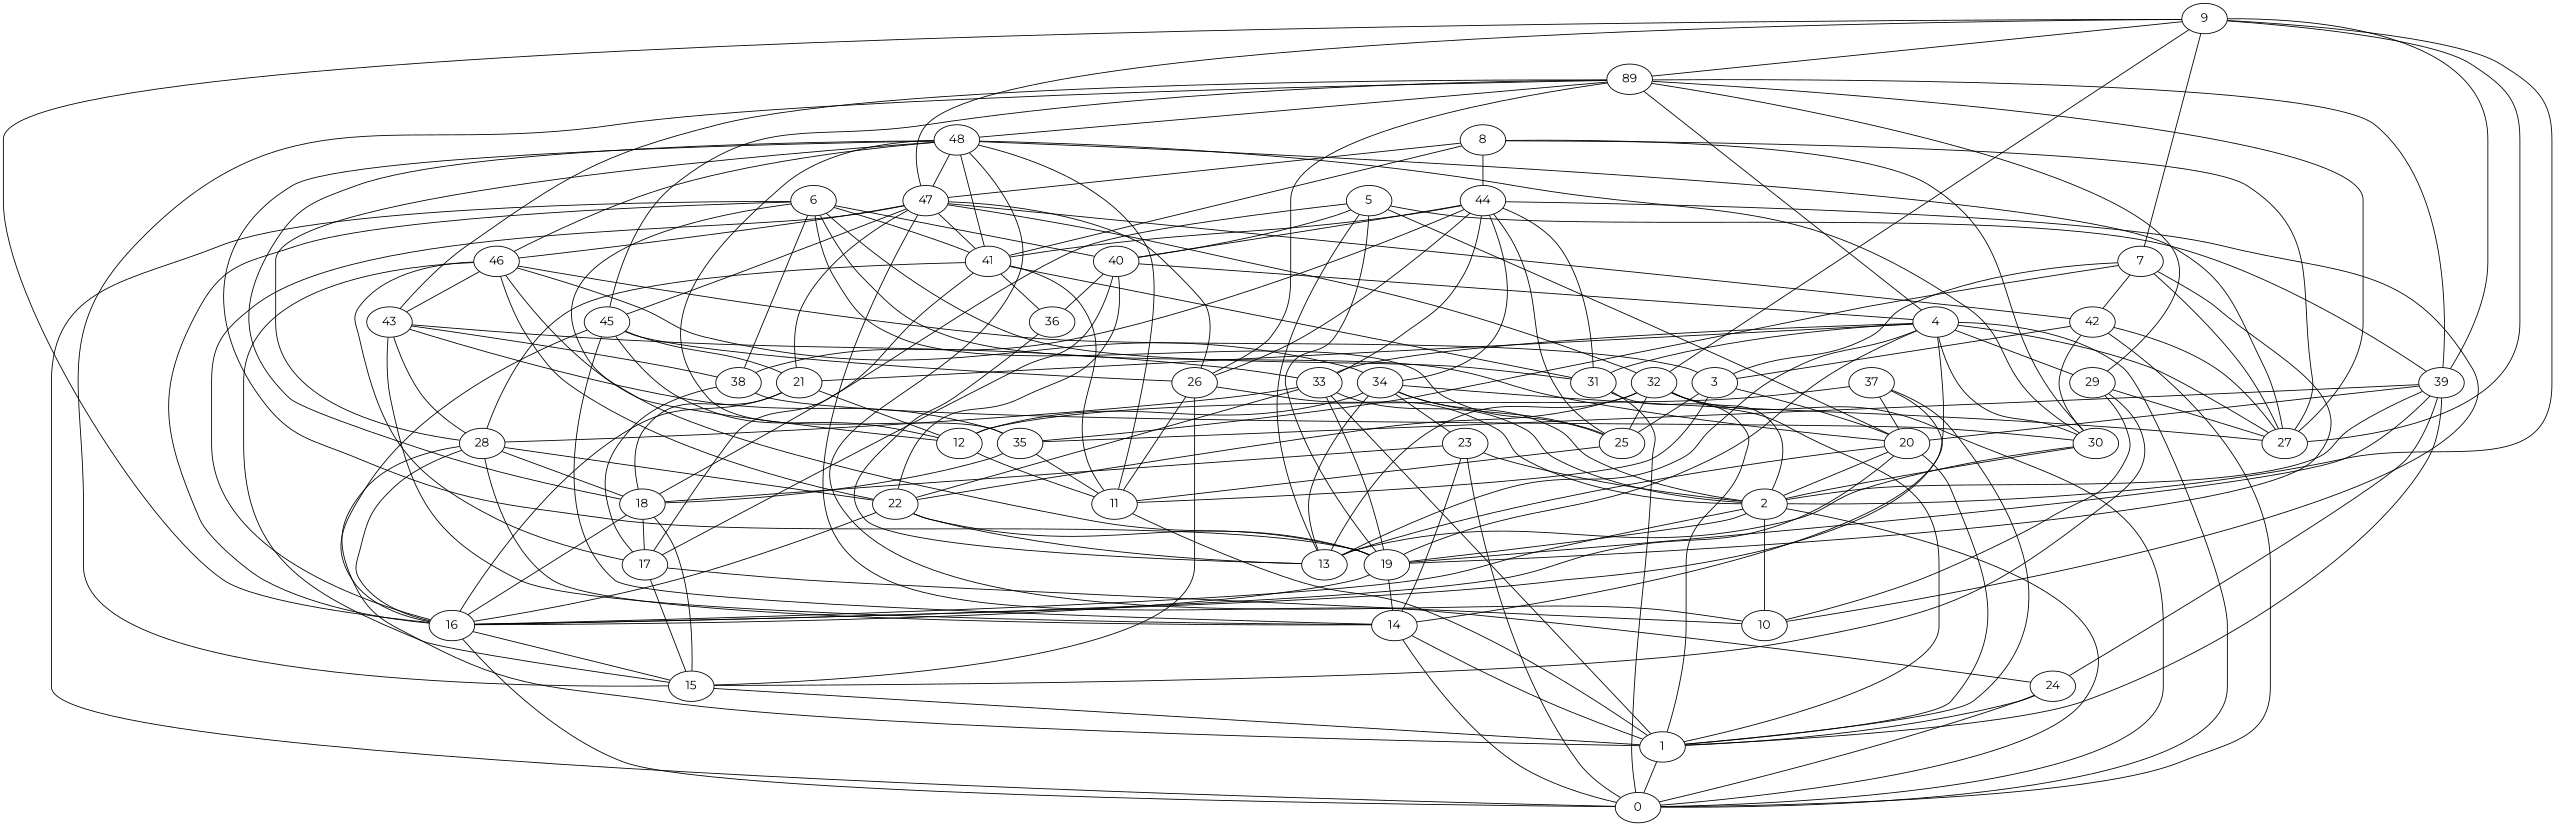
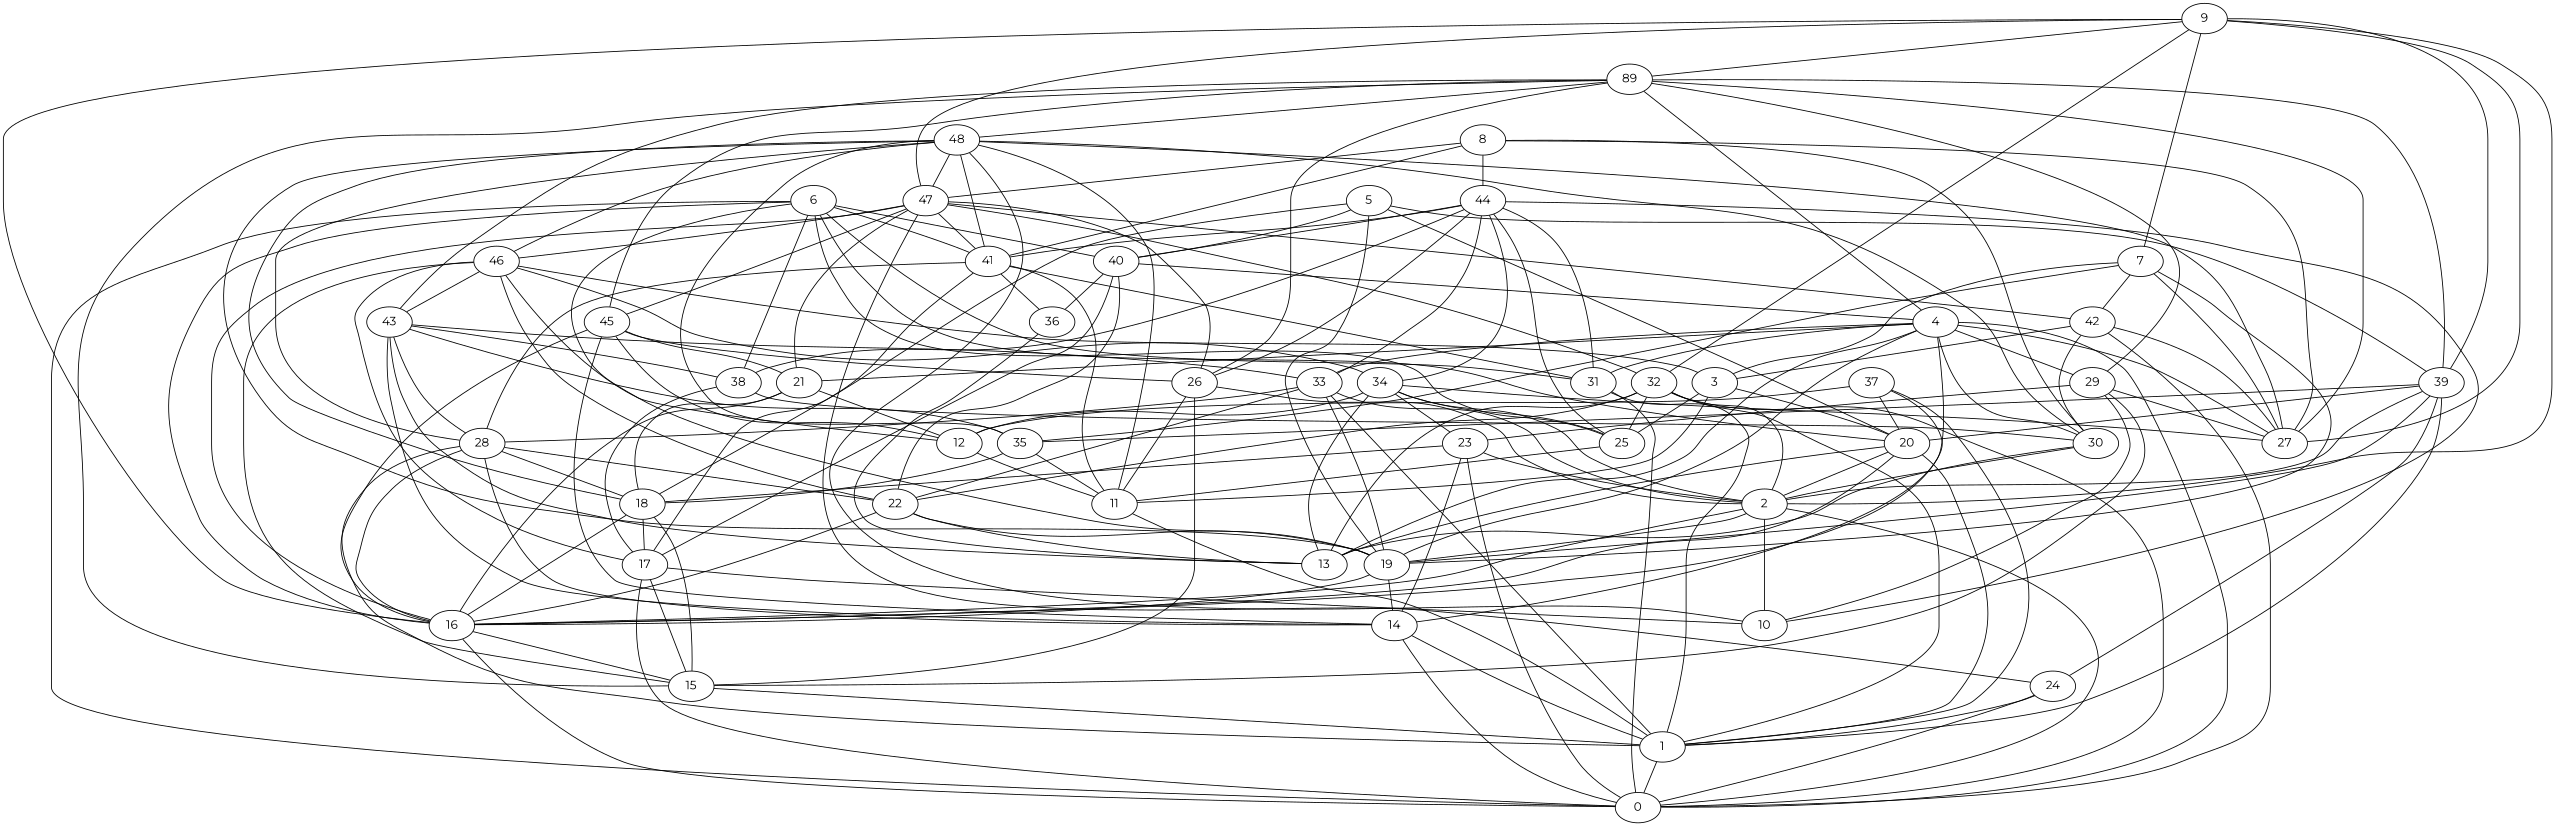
(1282, 367) -> (774, 539)
none -> (1866, 403)
none -> (1070, 774)
